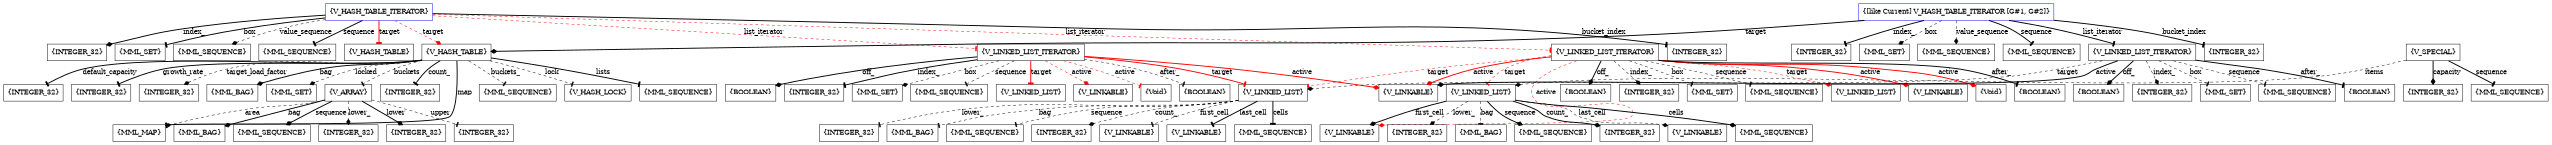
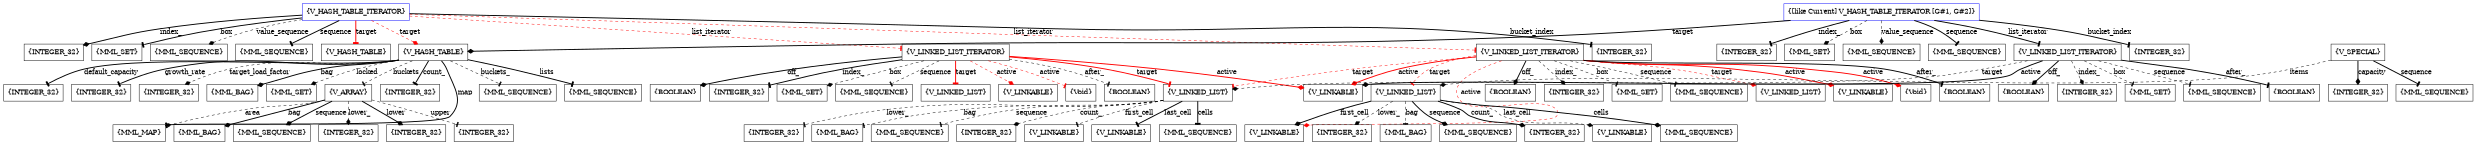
(598, 93) -> none
